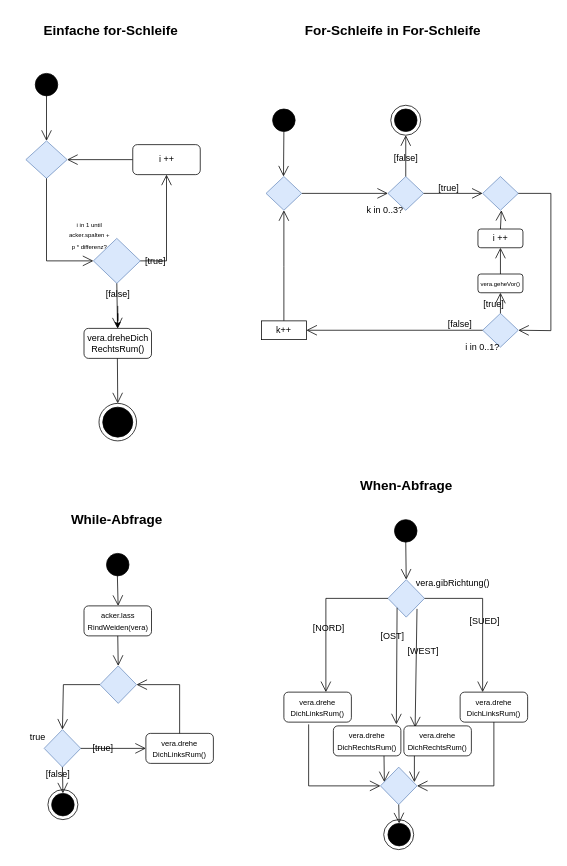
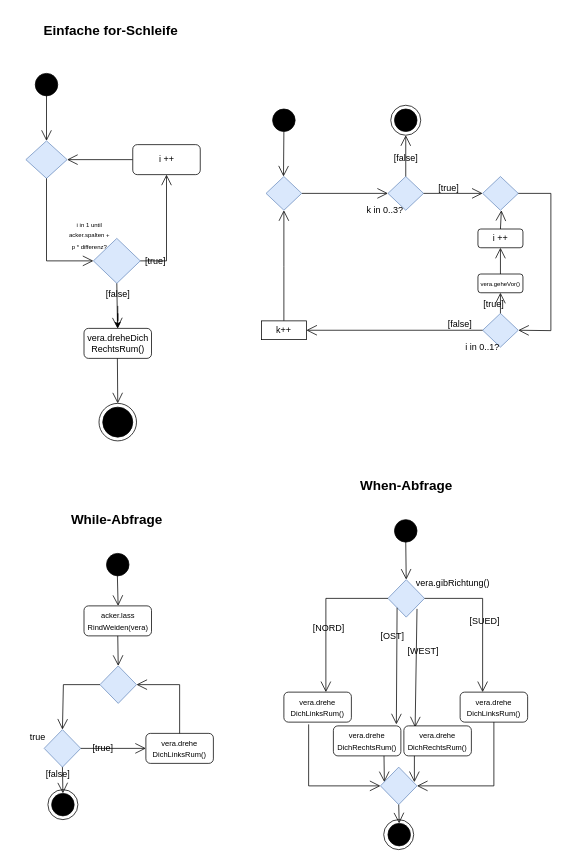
(393, 30) -> none
